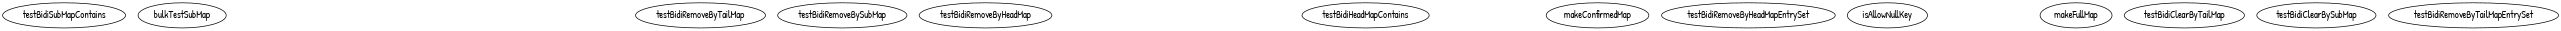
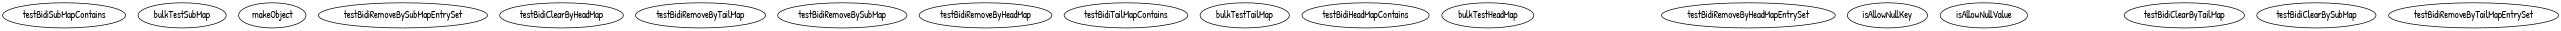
none -> (272, 15)
none -> (403, 15)
none -> (562, 15)
none -> (1126, 15)
none -> (1245, 15)
none -> (1488, 15)
(1598, 15) -> none
none -> (1984, 15)
(2076, 15) -> none
